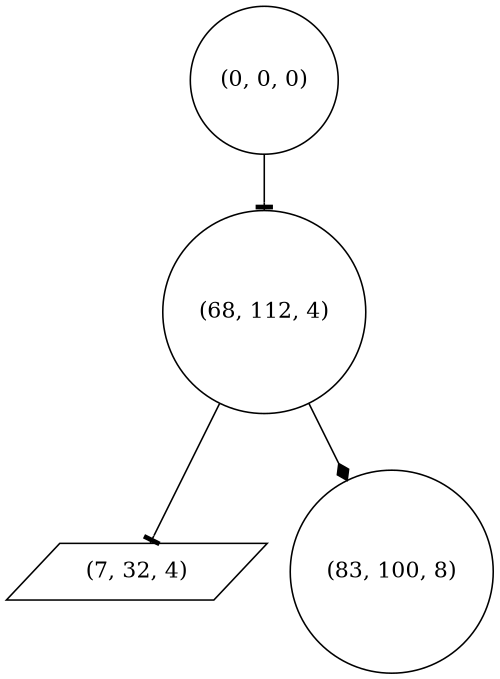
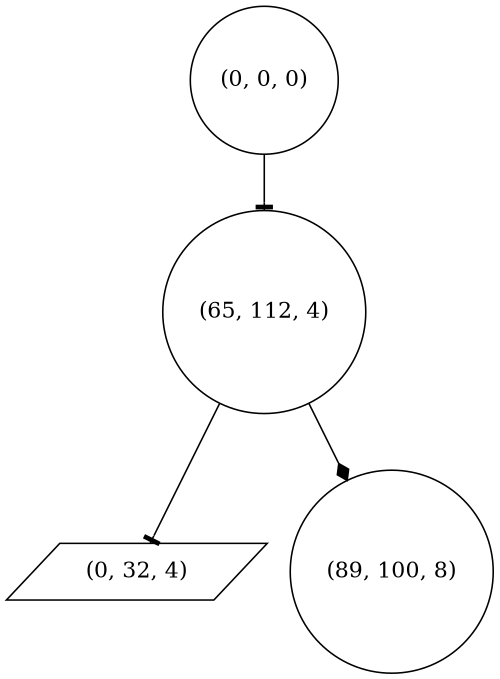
(264, 312) -> (264, 312)
(137, 572) -> (137, 572)
(392, 572) -> (392, 572)
